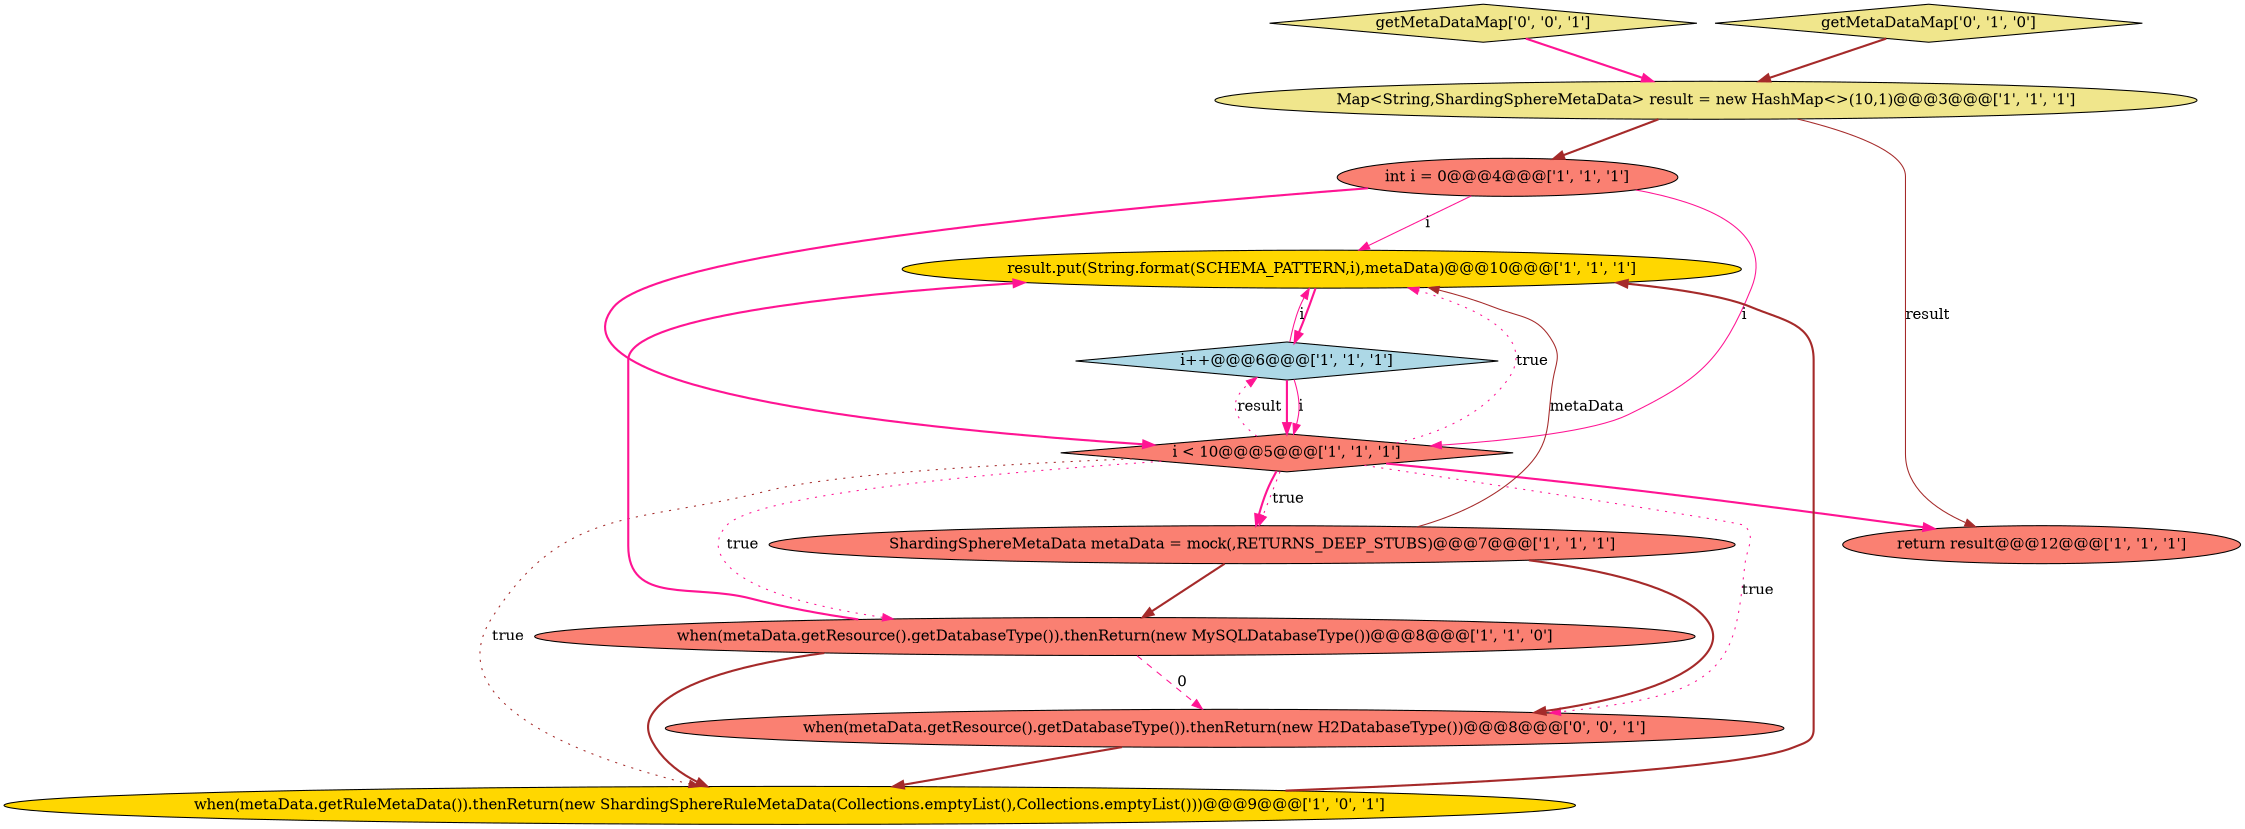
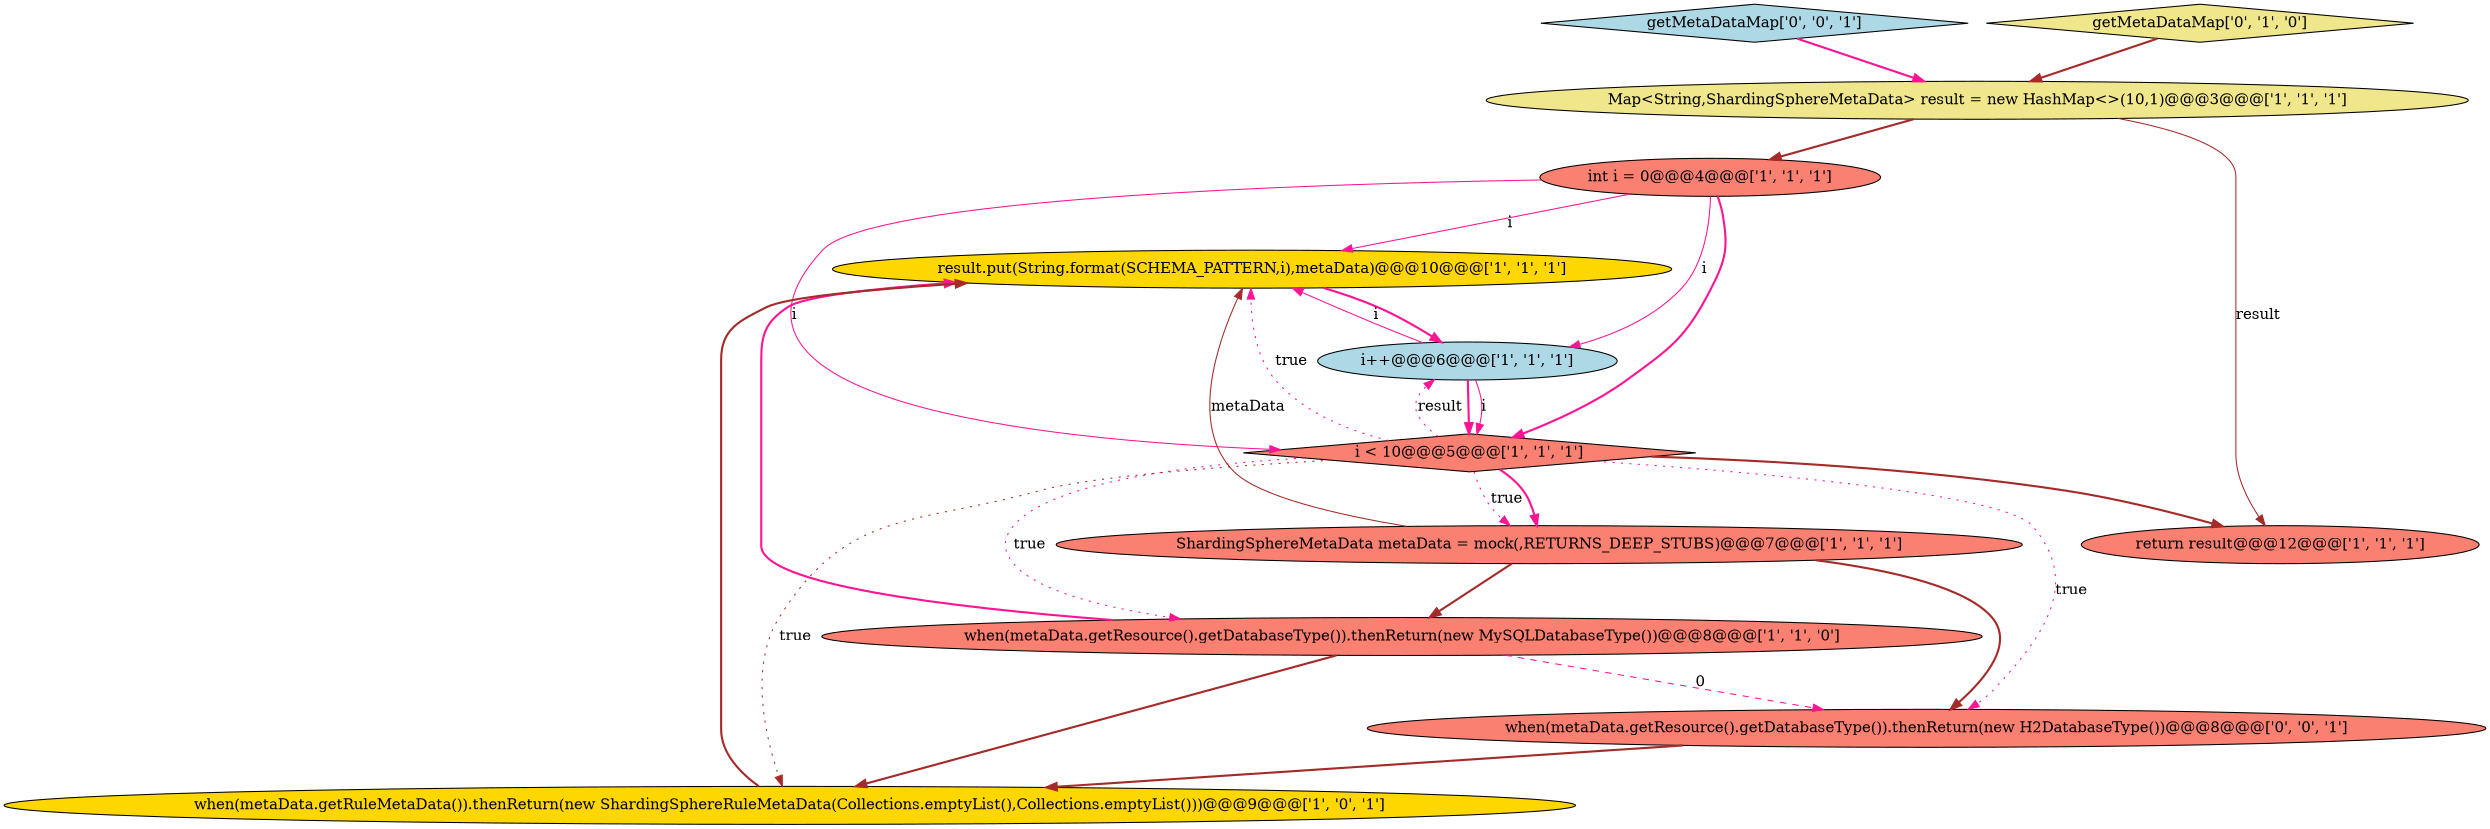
(1483, 23) -> (1755, 23)
none -> (1675, 295)
(1287, 361) -> (1467, 361)
(1655, 493) -> (1934, 474)
